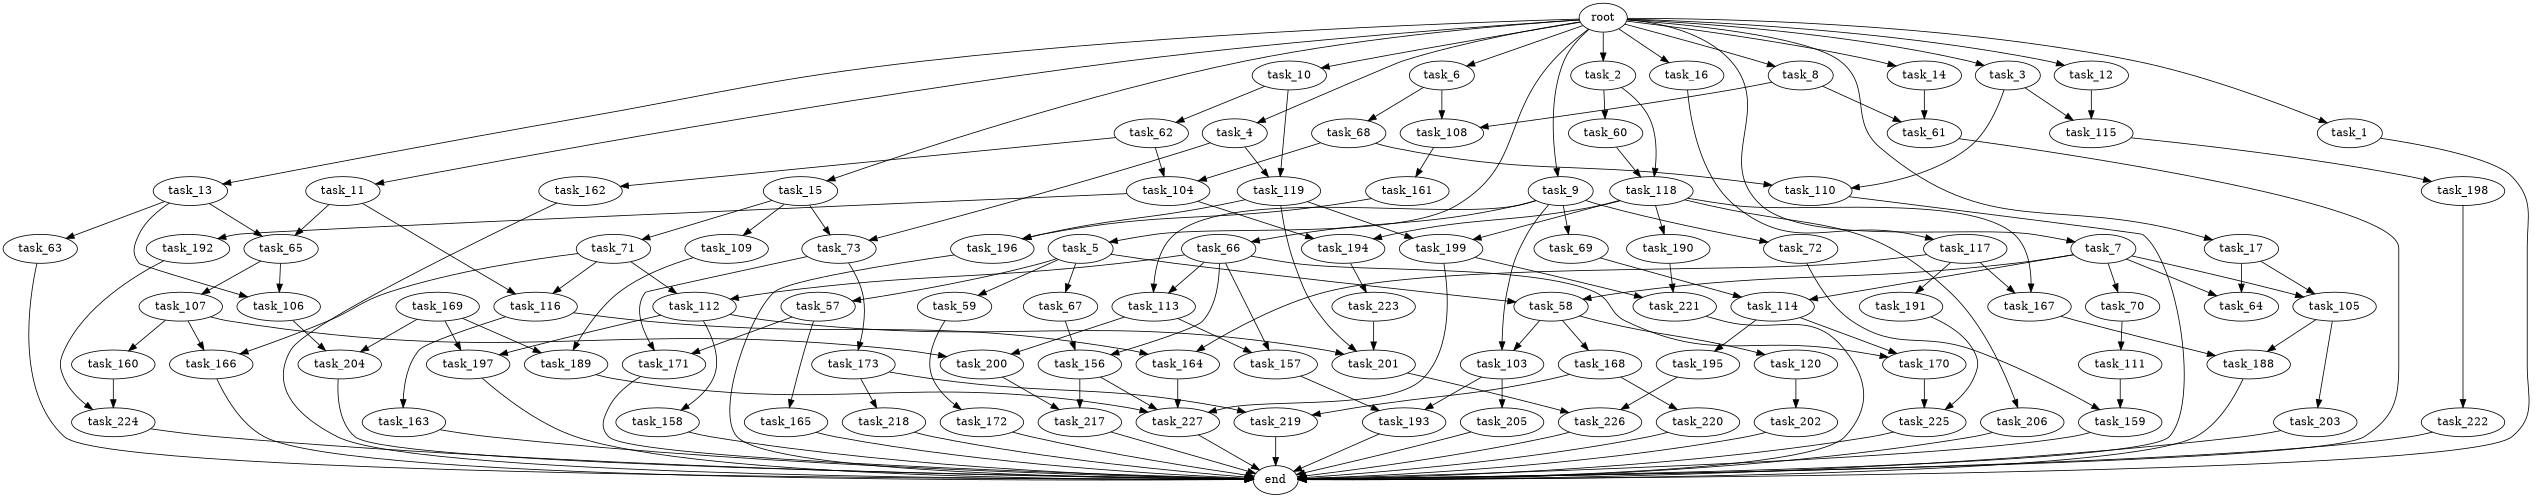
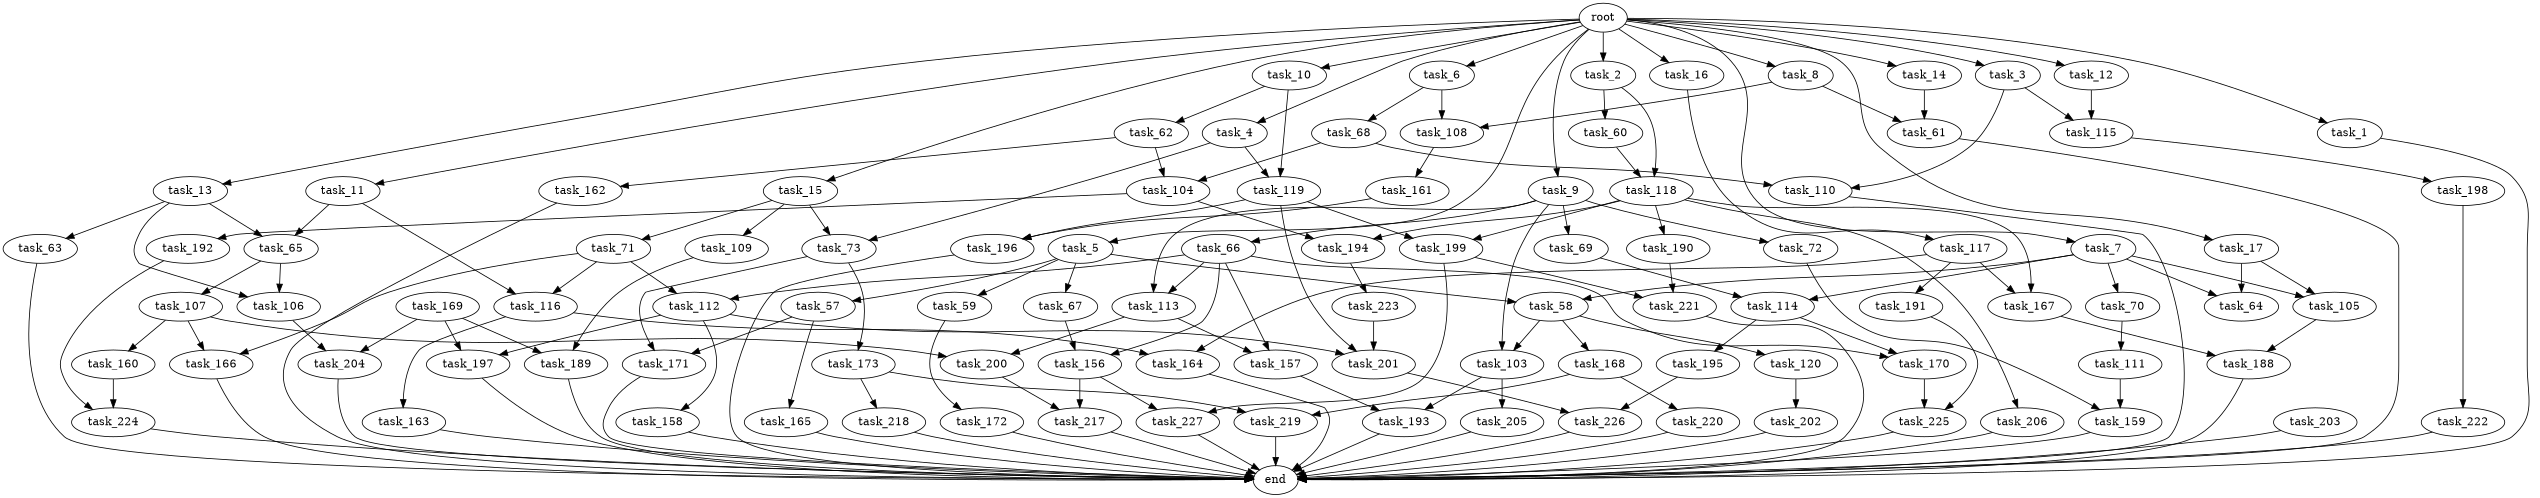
(2326, 360) -> none
(1178, 389) -> (1291, 398)
(854, 394) -> (888, 471)
